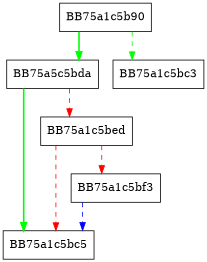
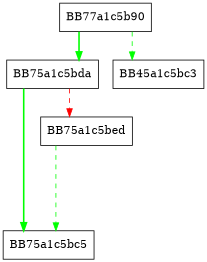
(106, 17) -> (106, 17)
(53, 74) -> (53, 74)
(158, 74) -> (158, 74)
(56, 184) -> (56, 184)
(116, 188) -> none
